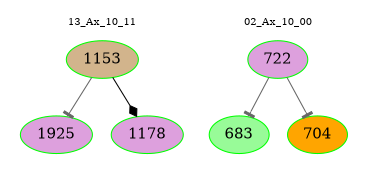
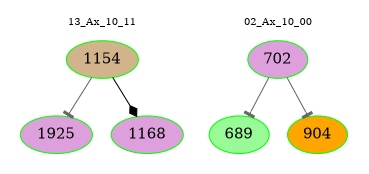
(102, 60) -> (102, 60)
(278, 60) -> (278, 60)
(147, 135) -> (147, 135)
(239, 135) -> (239, 135)
(318, 135) -> (318, 135)
